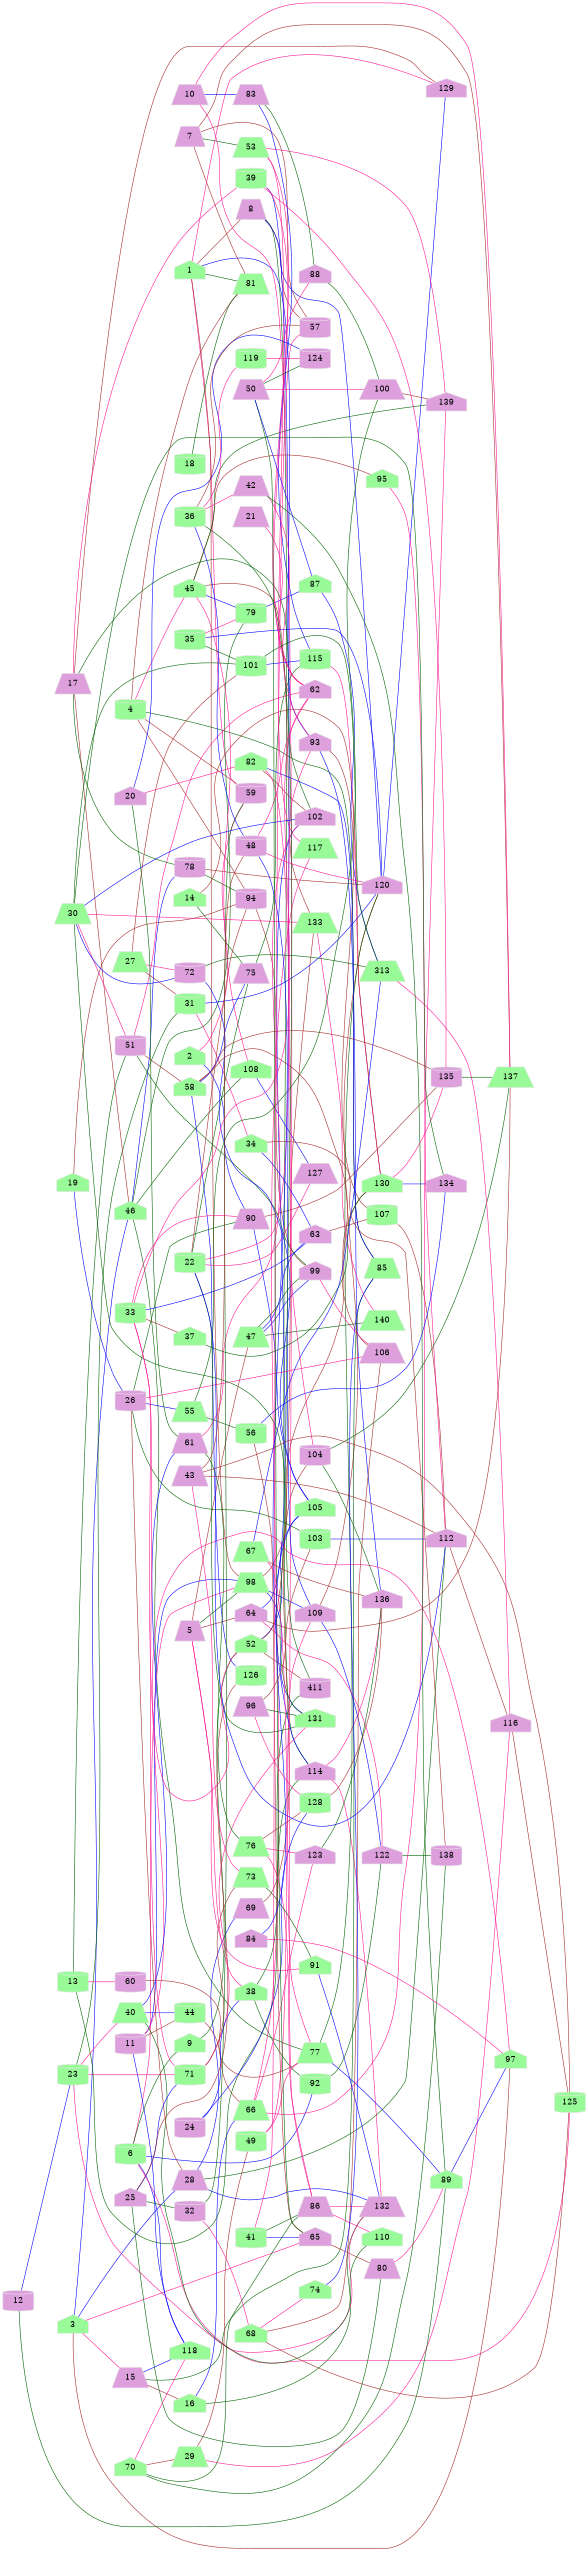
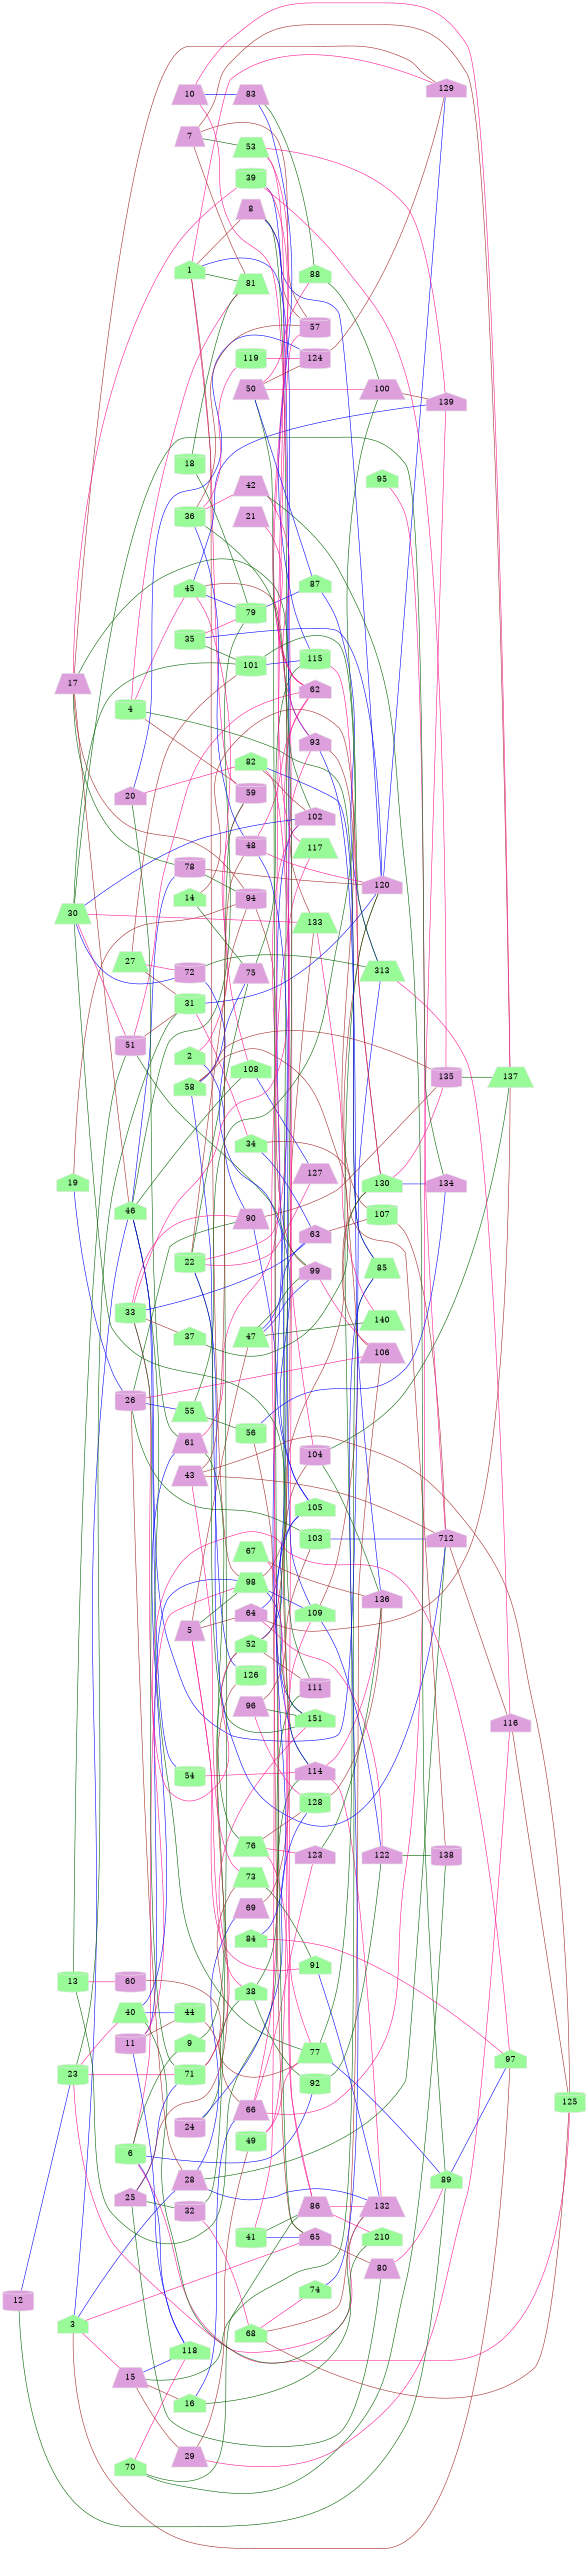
none -> (402, 231)
(315, 275) -> (315, 275)
(279, 376) -> (279, 376)
(254, 442) -> (254, 442)
(243, 464) -> none
(160, 489) -> (160, 489)
none -> (224, 534)
(192, 804) -> (124, 823)
(164, 1070) -> (160, 1025)
(329, 1310) -> (343, 1718)
(446, 1539) -> (446, 1539)
(315, 1614) -> (315, 1614)
(315, 1688) -> (315, 1688)
(151, 1695) -> (151, 1695)
(315, 1719) -> (315, 1719)
none -> (190, 1776)
(251, 1939) -> (251, 1939)
(220, 2059) -> (220, 2059)
(251, 2110) -> (251, 2110)
(382, 2238) -> (382, 2238)
(190, 2457) -> (190, 2457)
(160, 2462) -> (158, 2422)
